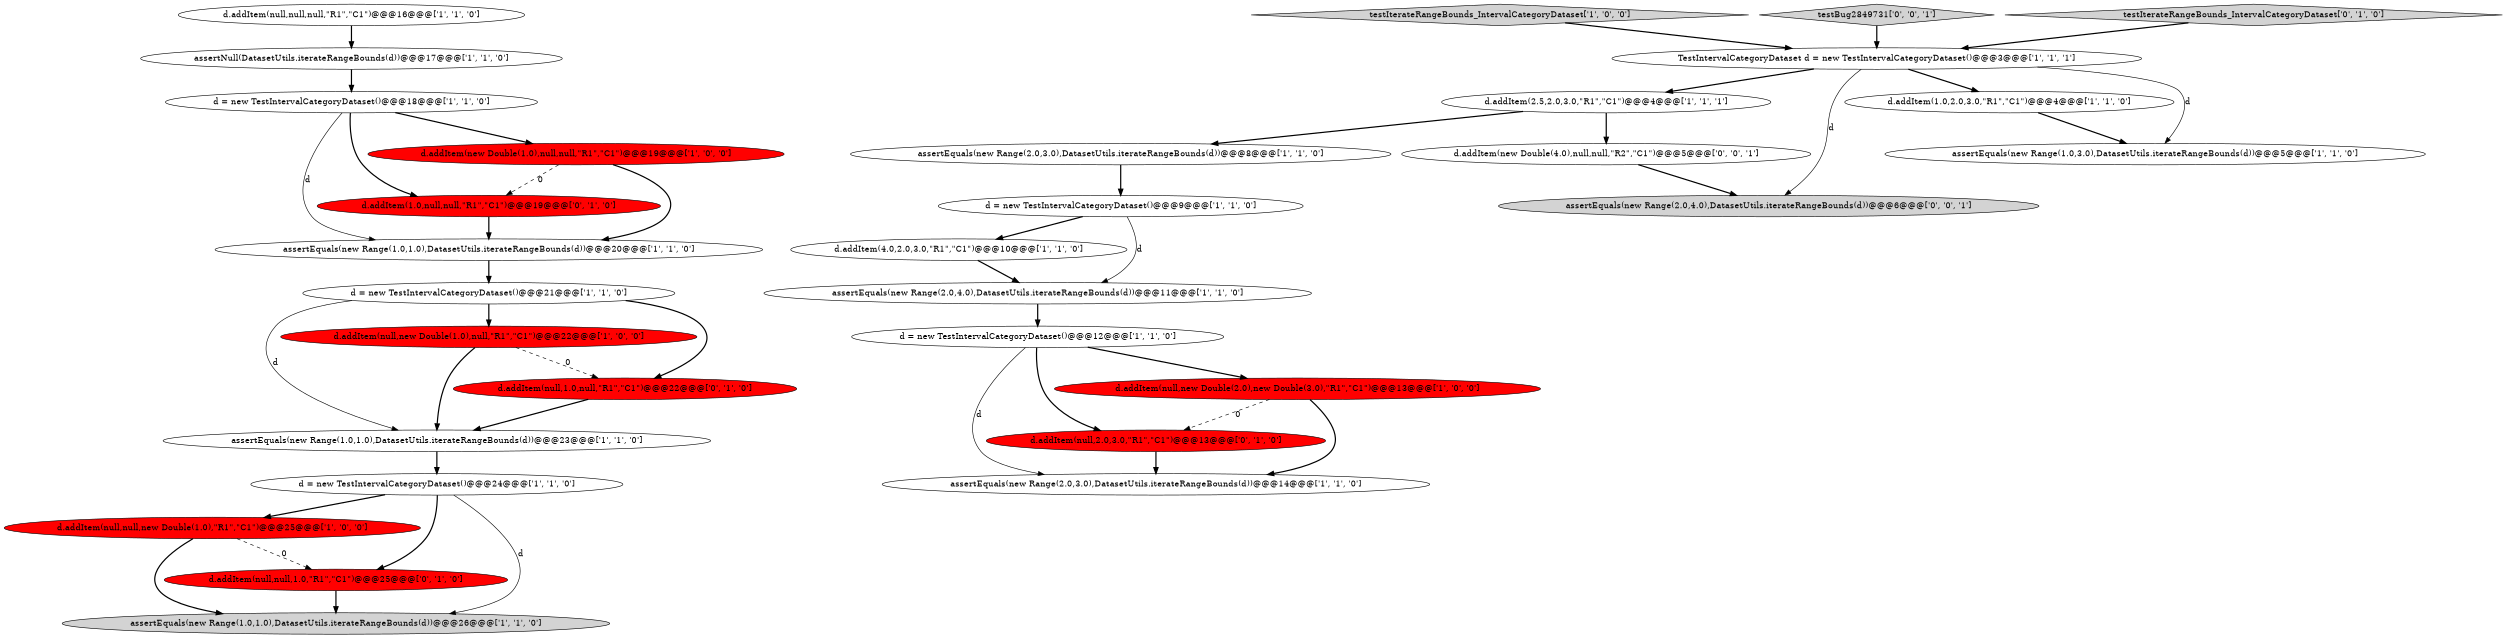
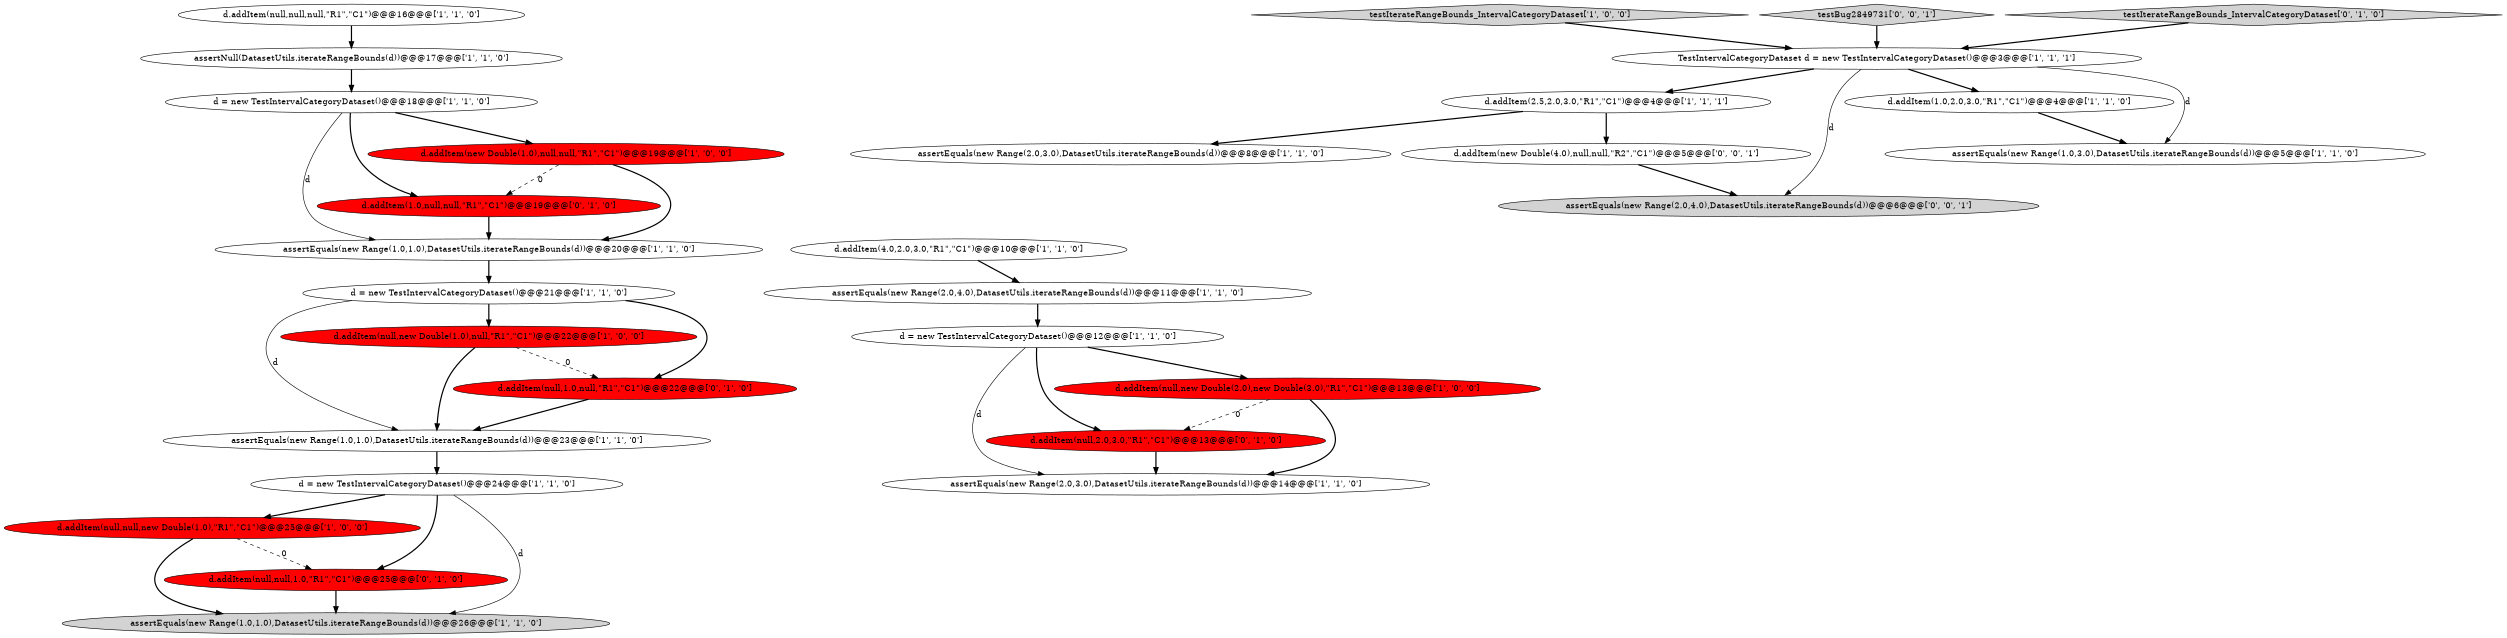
(1121, 206) -> none
